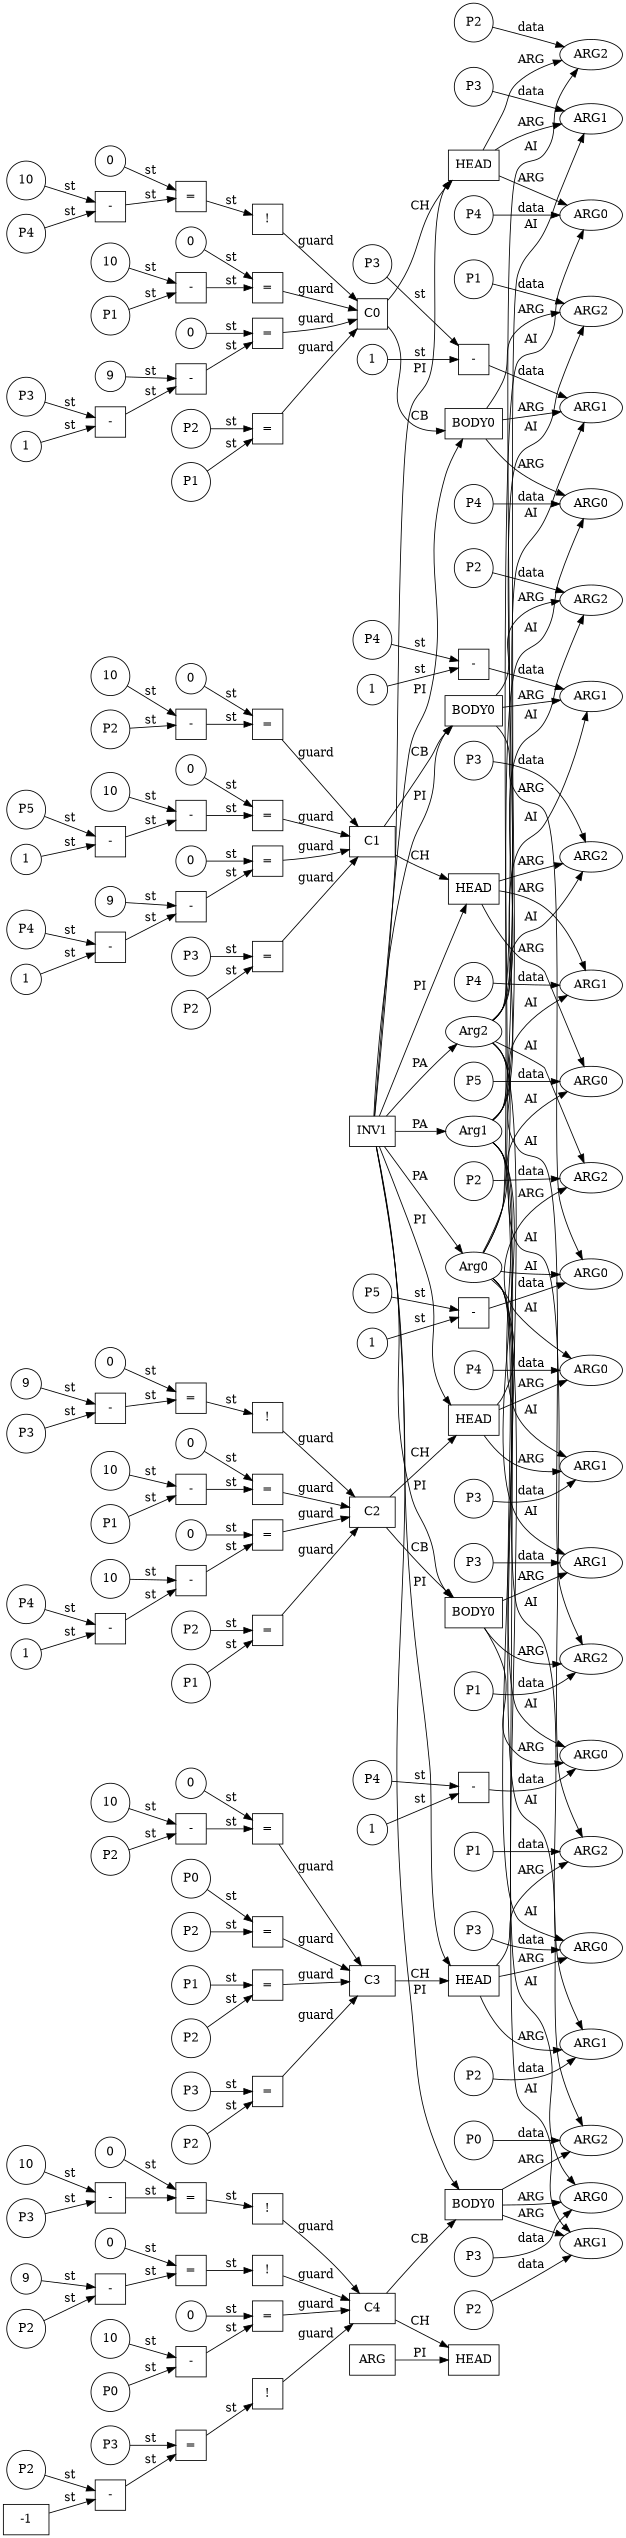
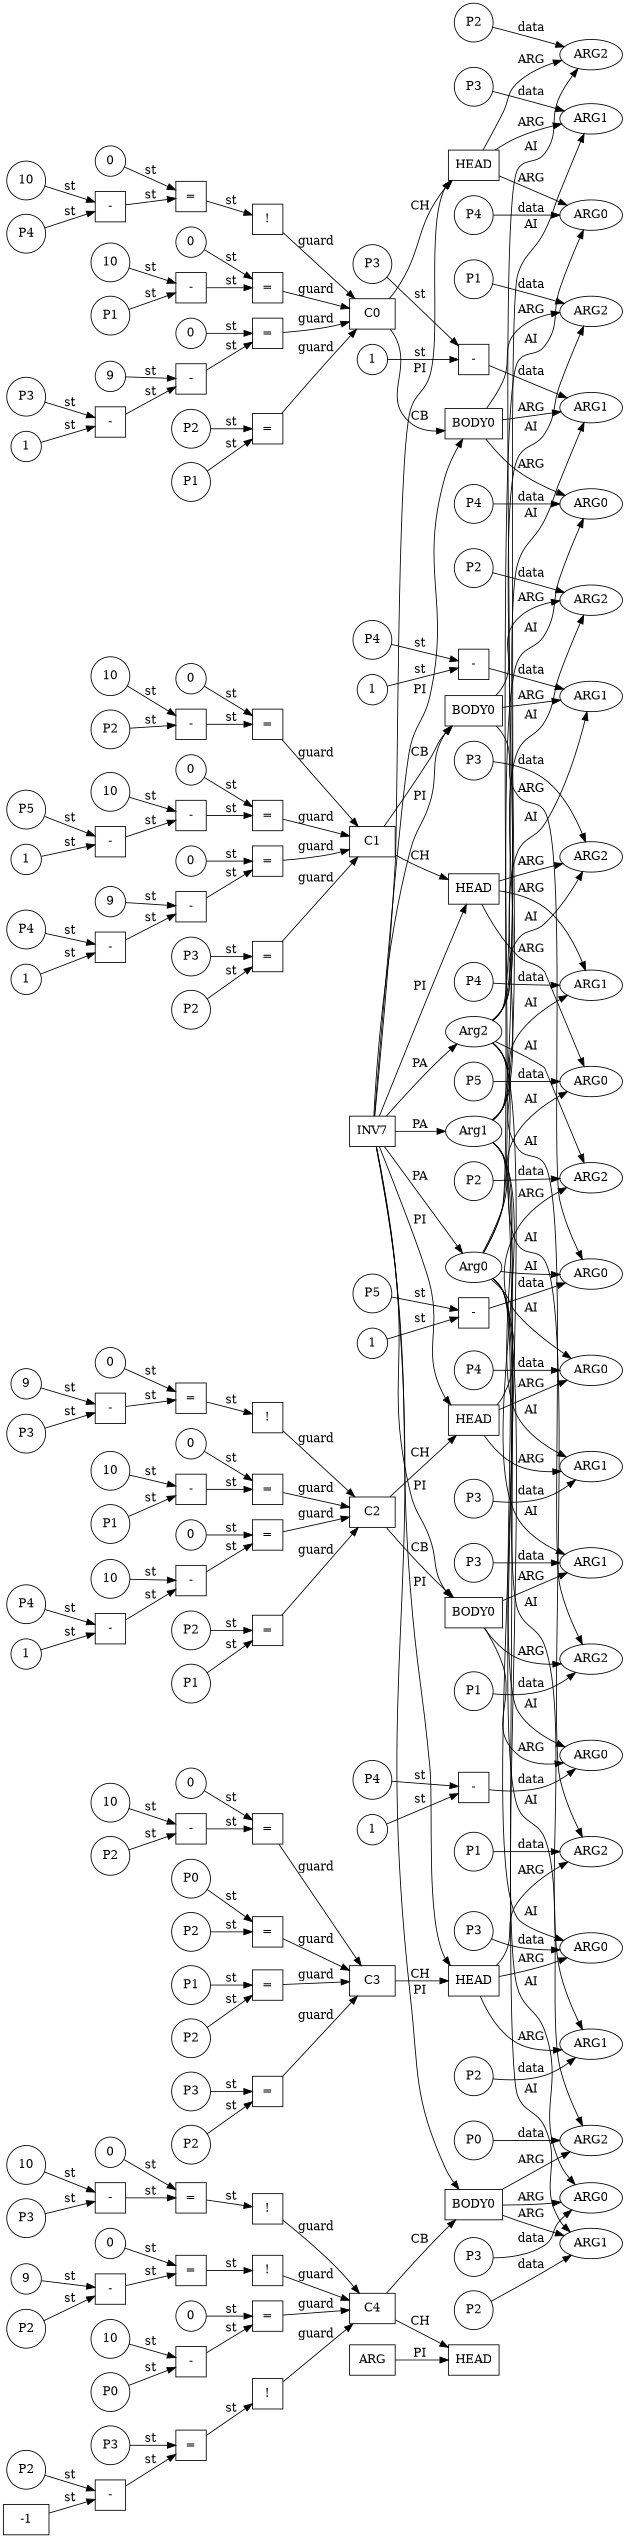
(372, 314) -> (372, 314)
(372, 1131) -> (372, 1131)
